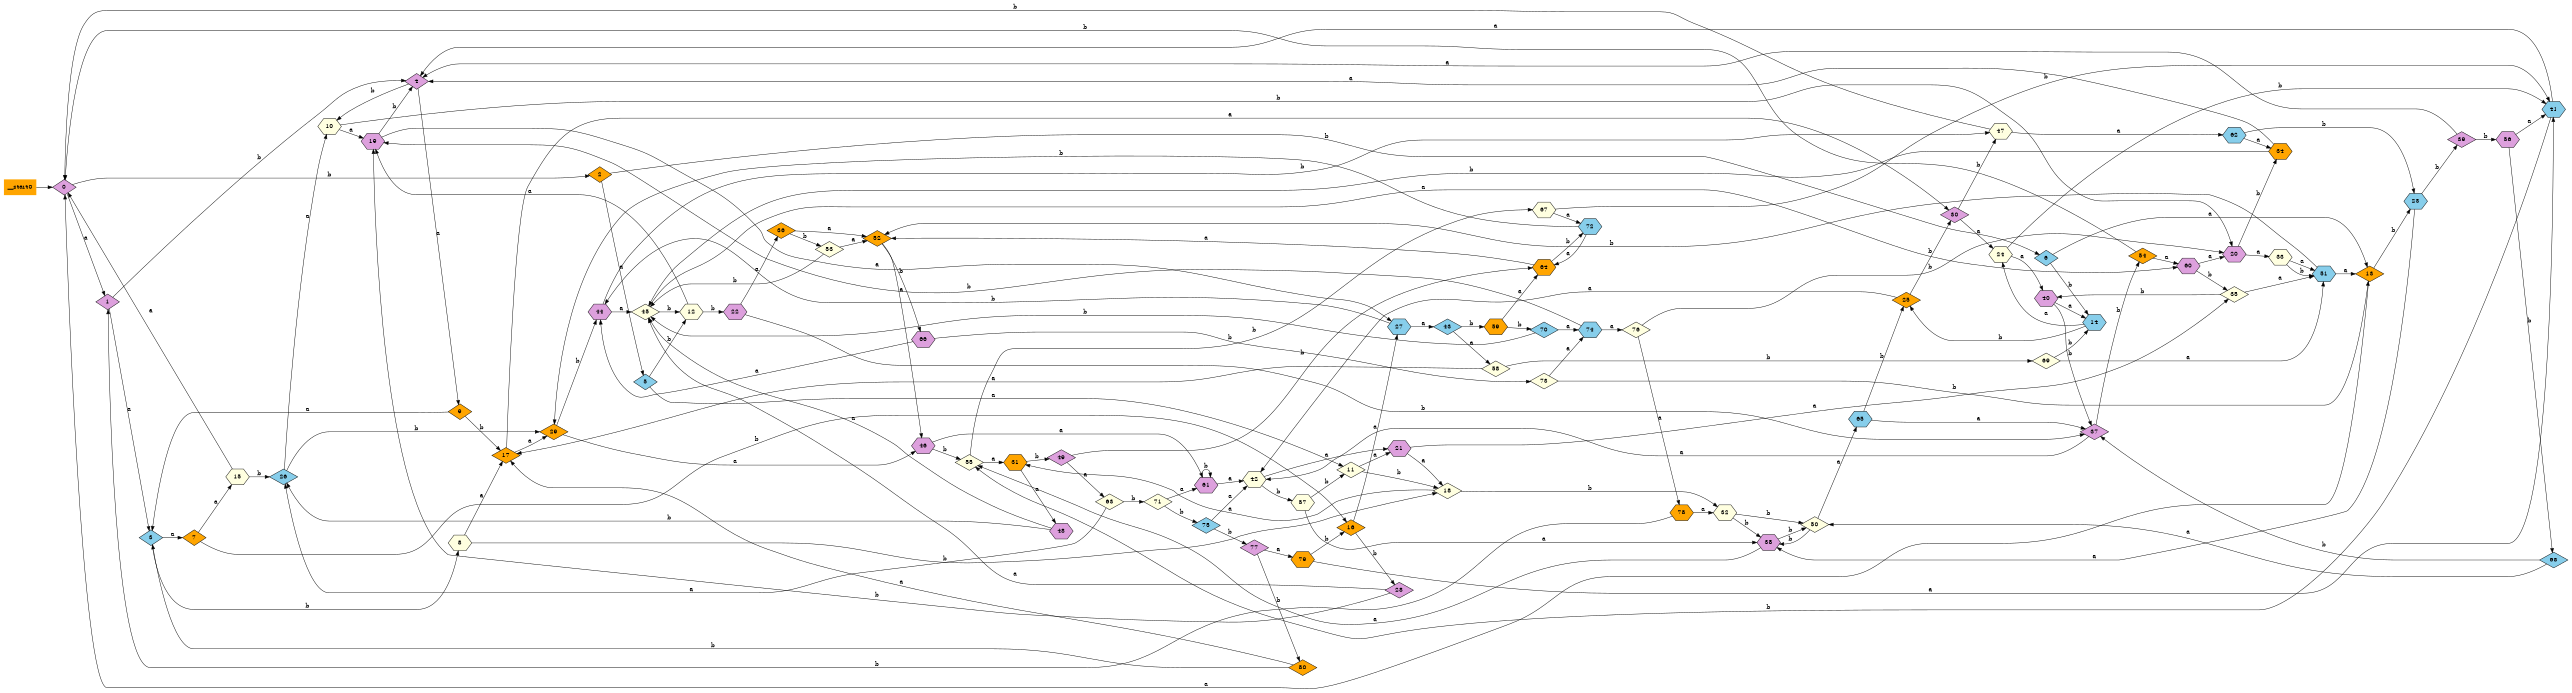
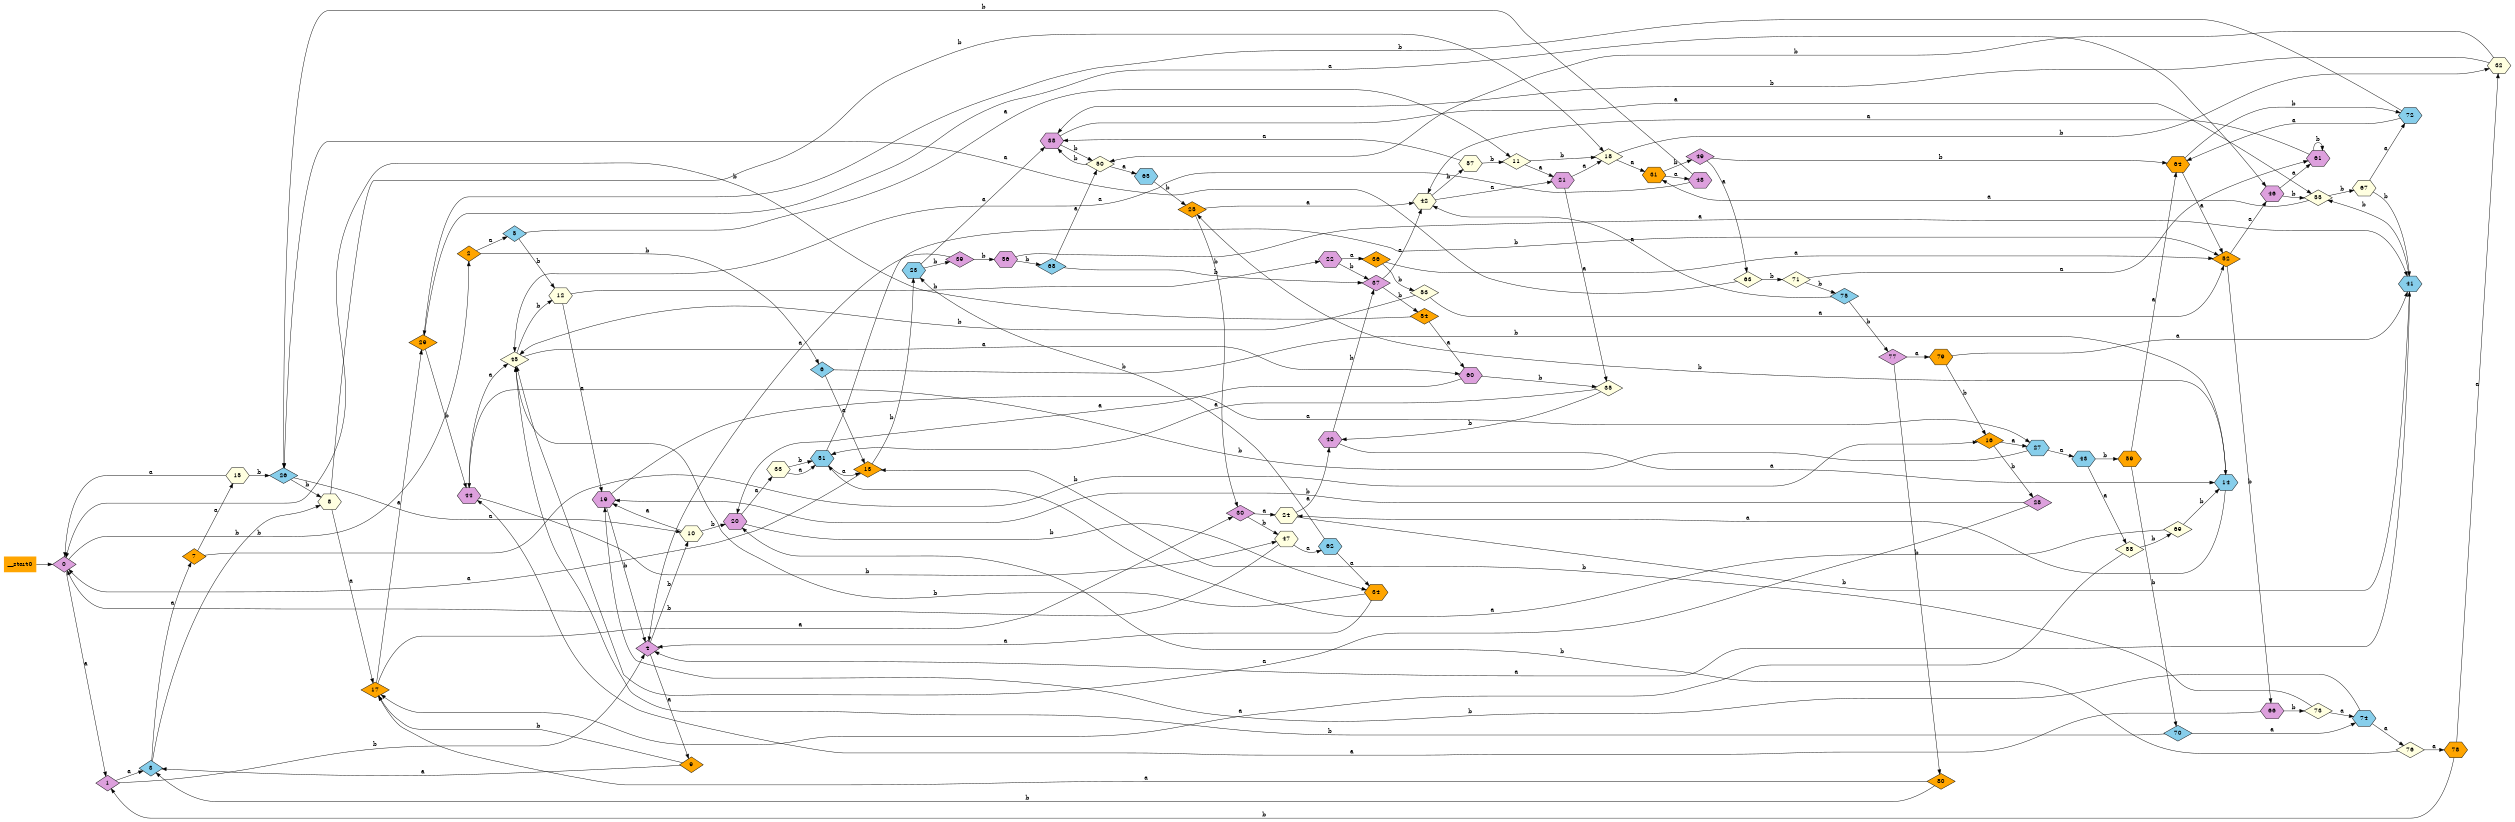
(1448, 327) -> (2084, 459)
(1976, 422) -> none
(402, 432) -> (304, 487)
